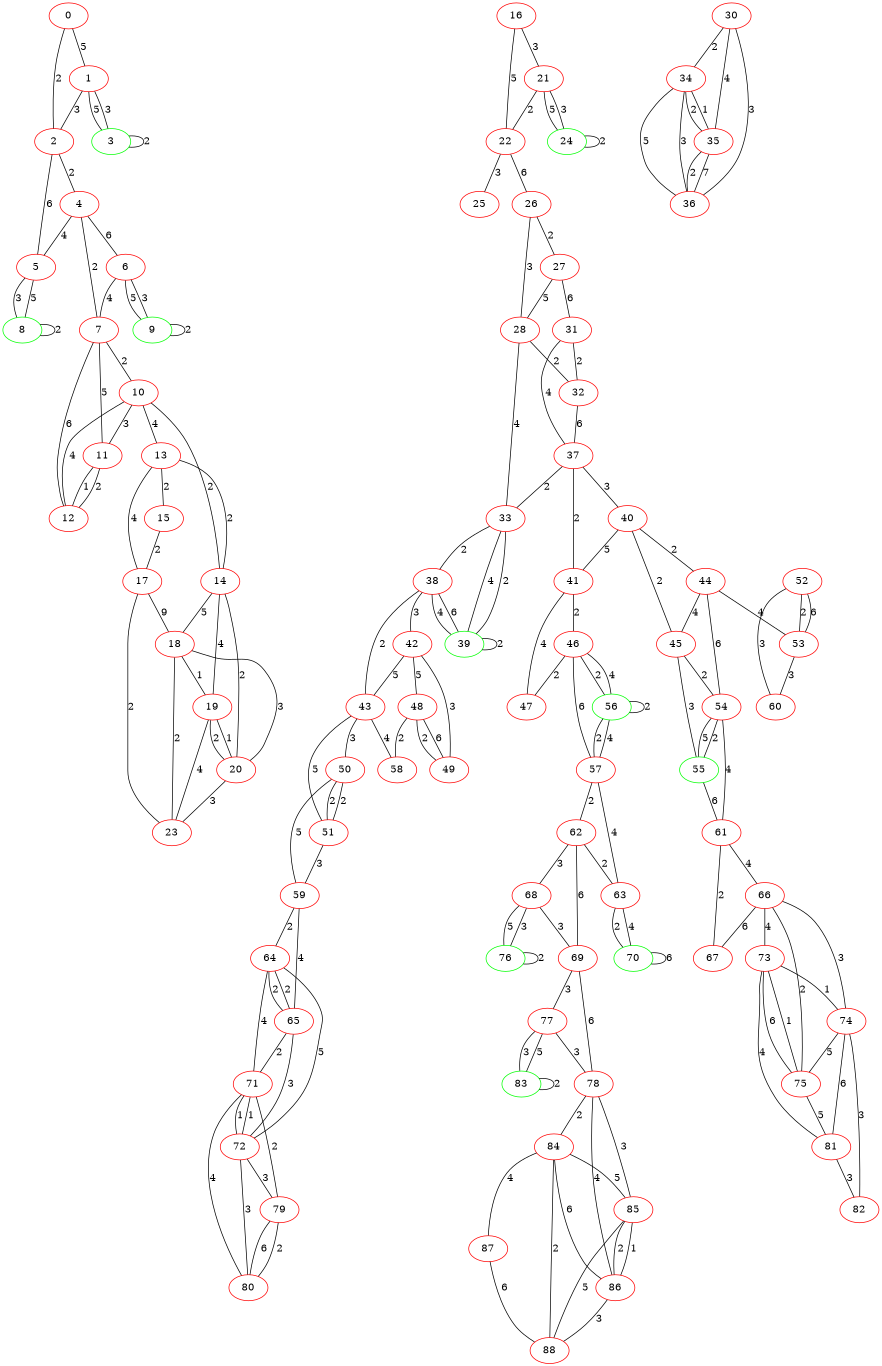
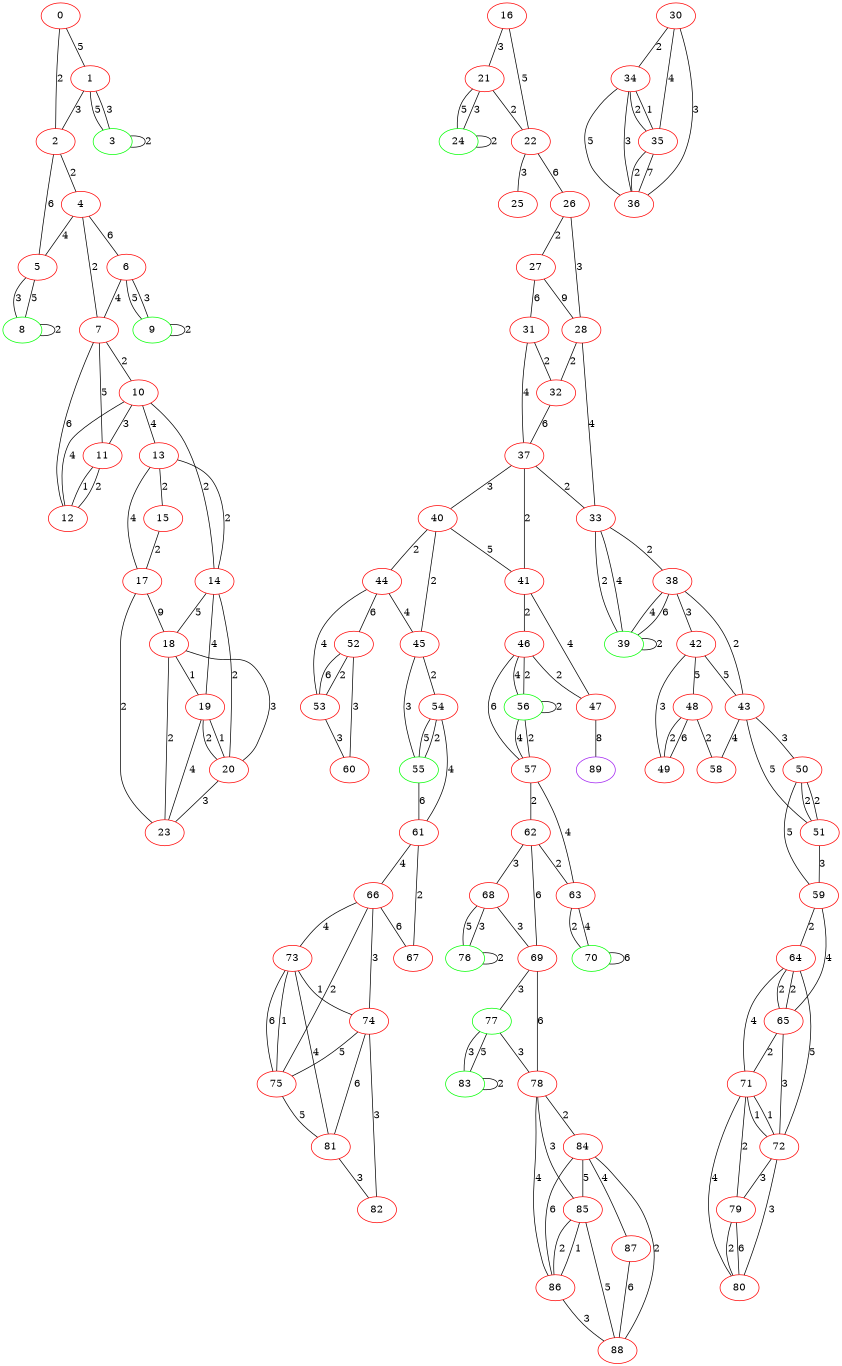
(546, 299) -> (565, 299)
(714, 644) -> (368, 613)
none -> (596, 770)
(547, 1021) -> (492, 1021)
